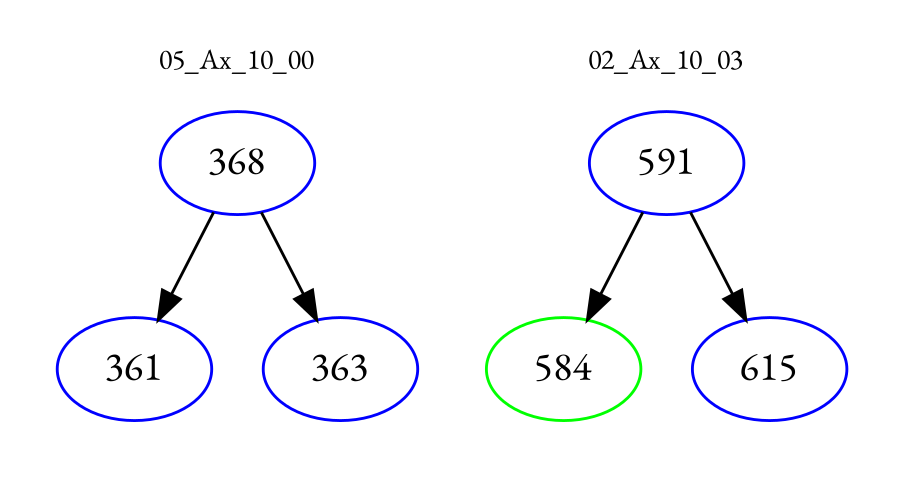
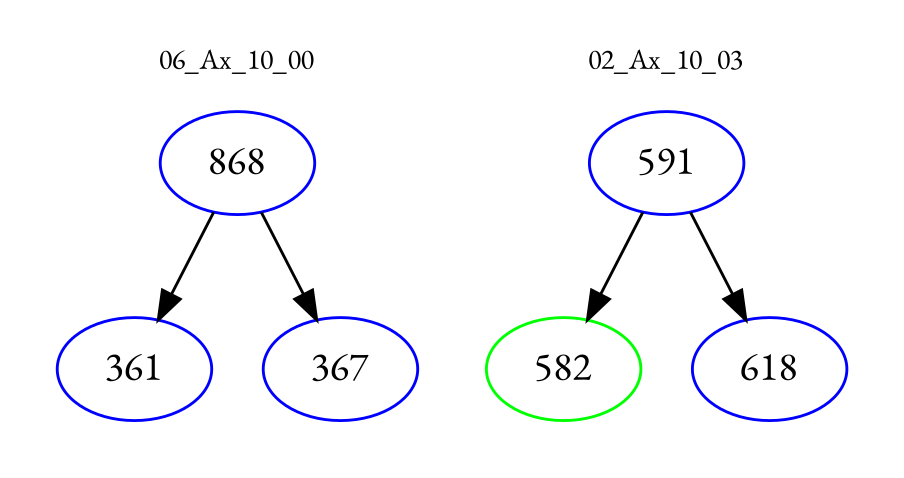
(237, 62) -> (237, 62)
(237, 163) -> (237, 163)
(340, 369) -> (340, 369)
(564, 369) -> (564, 369)
(770, 369) -> (770, 369)
